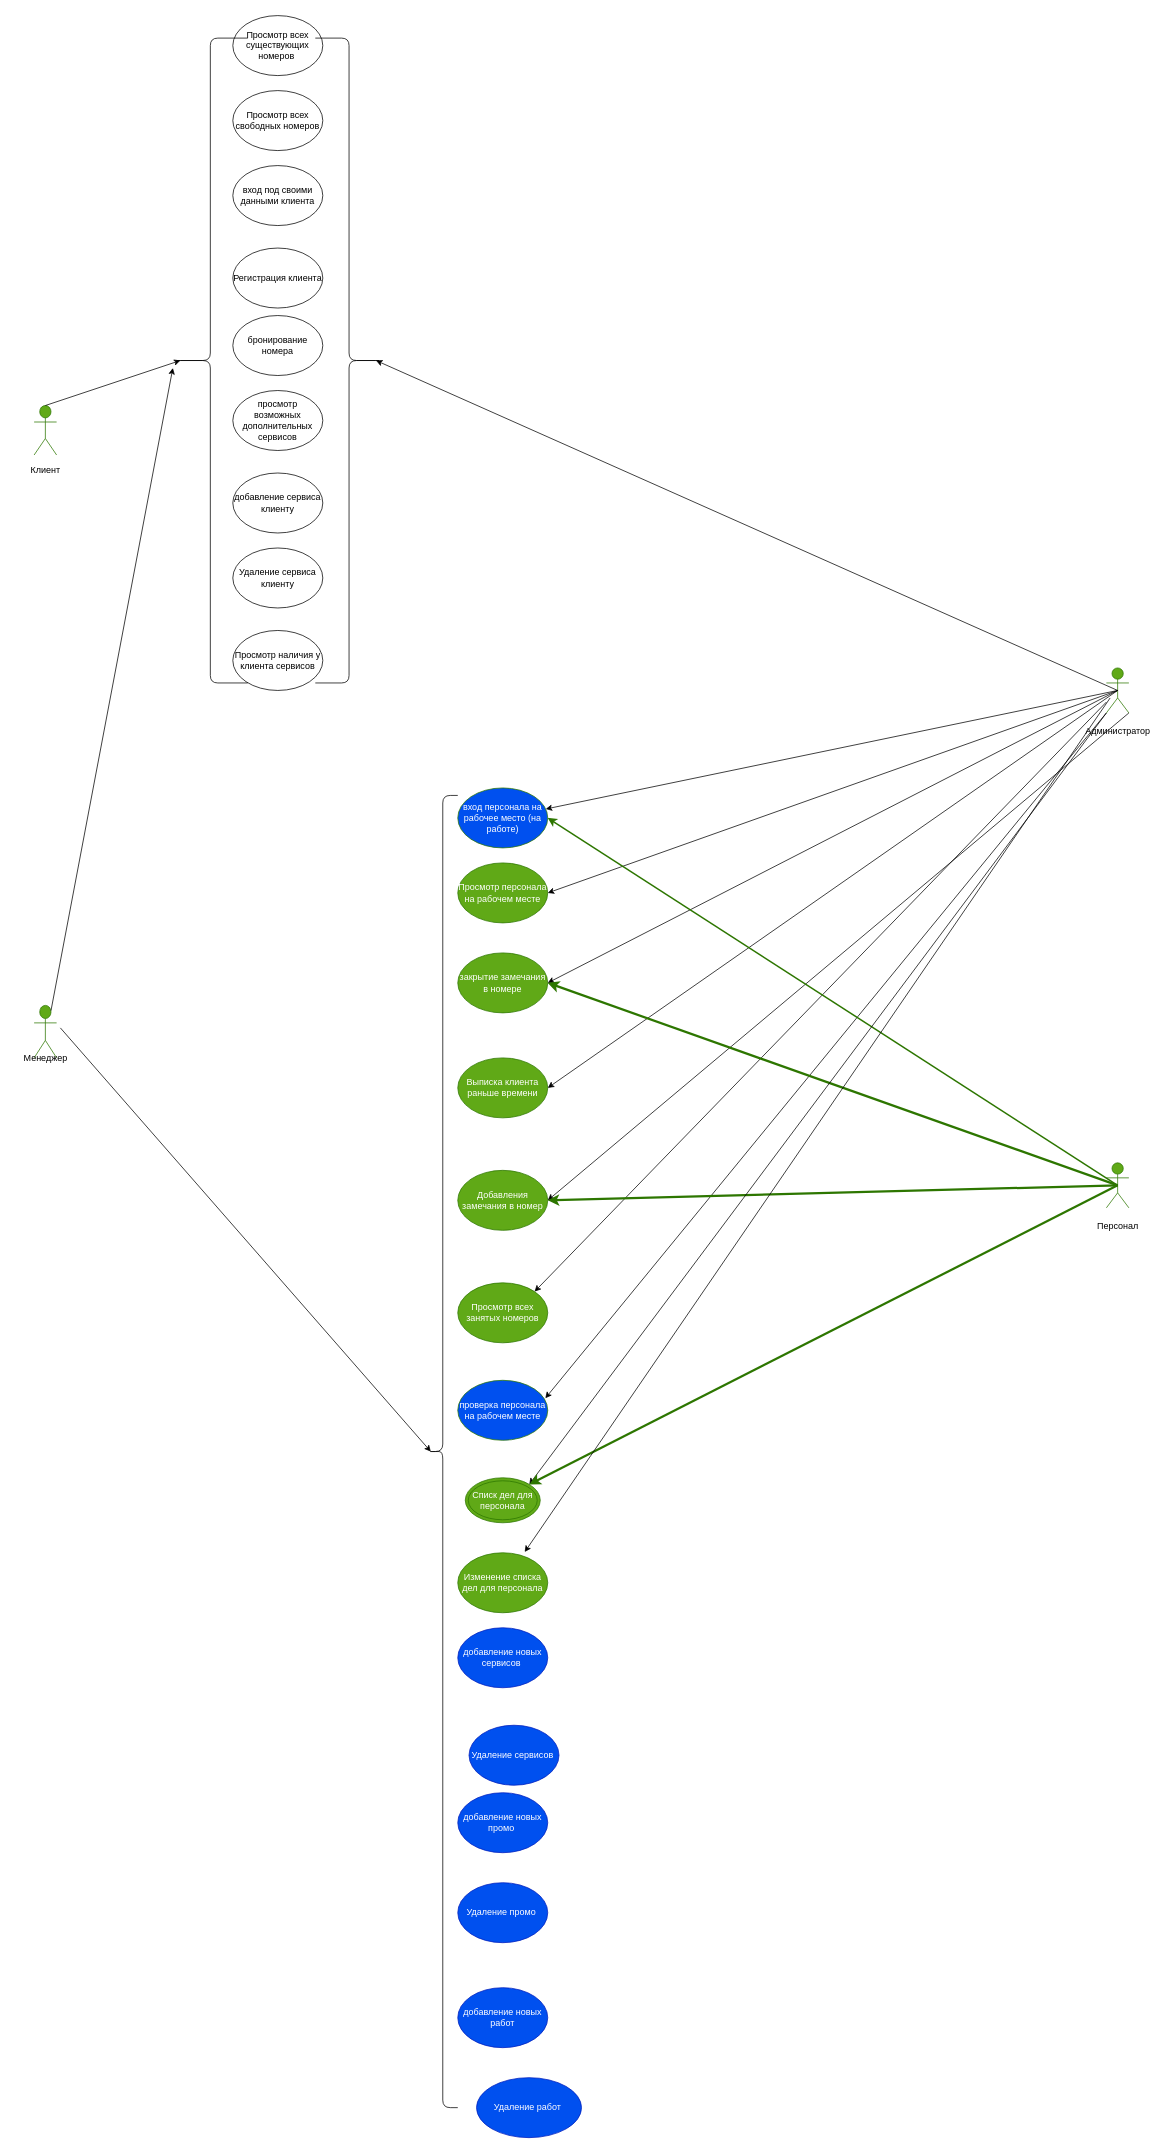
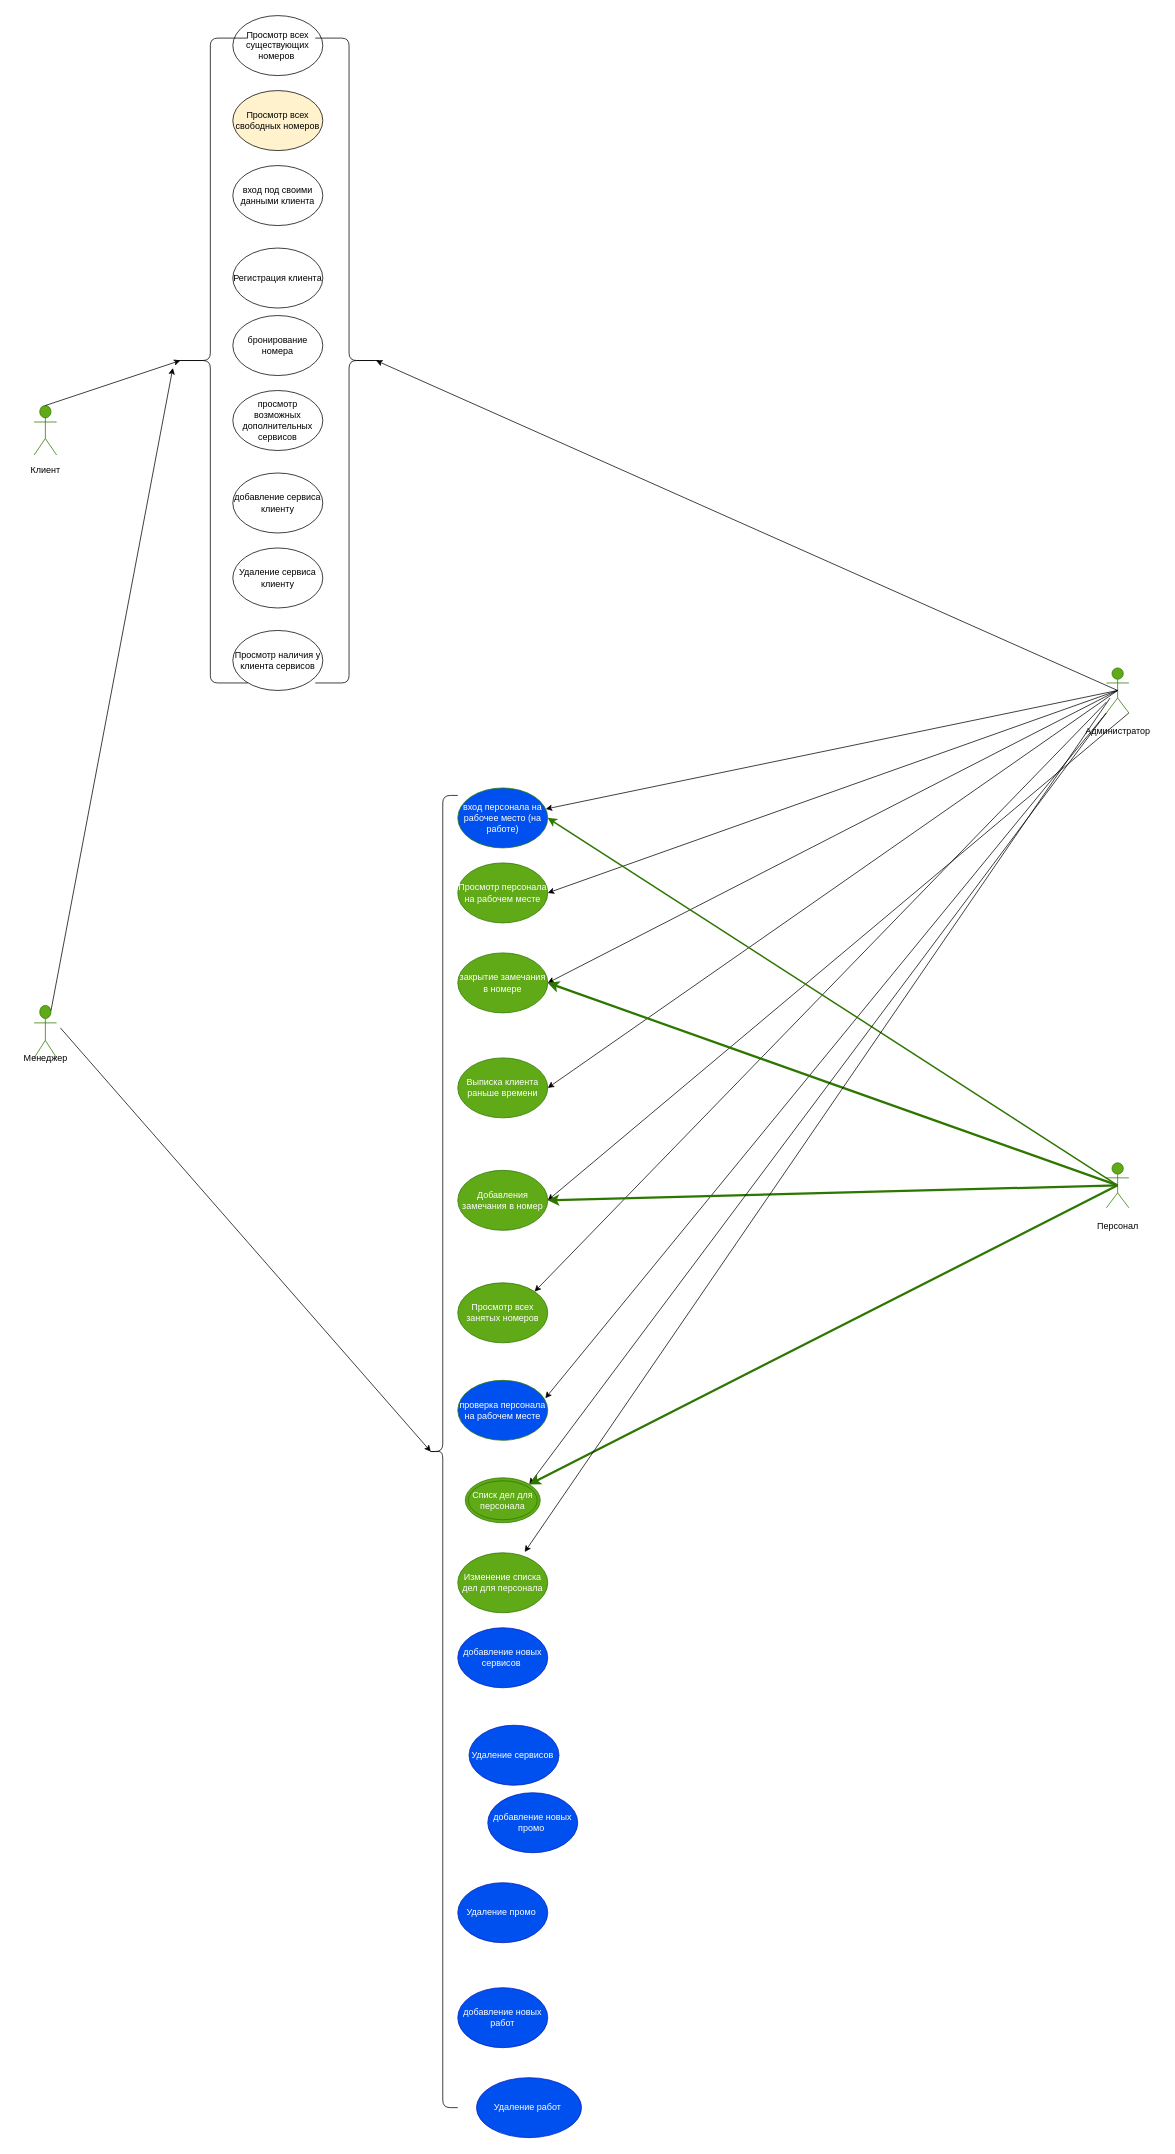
(278, 120) -> (278, 120)
(503, 1823) -> (533, 1823)
